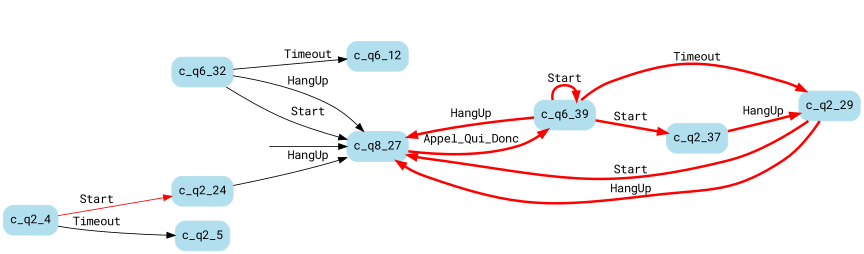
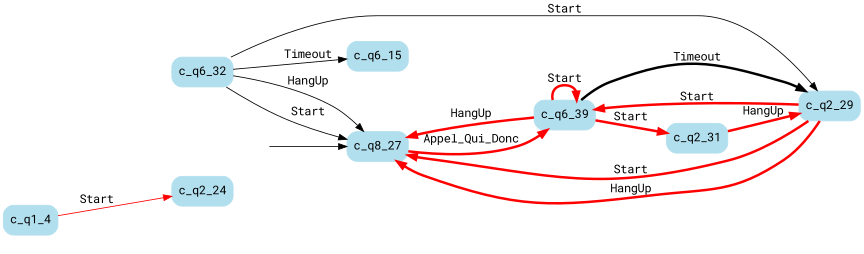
none -> (529, 16)
(378, 56) -> (378, 56)
(687, 64) -> (687, 64)
none -> (701, 103)
(697, 138) -> (697, 138)
(286, 174) -> none
(31, 220) -> (31, 220)
(202, 236) -> none
